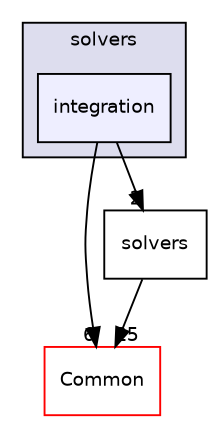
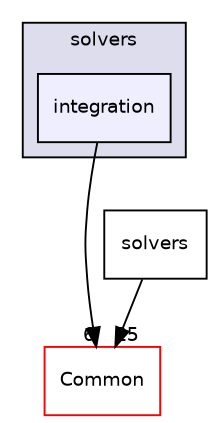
(127, 169) -> none
